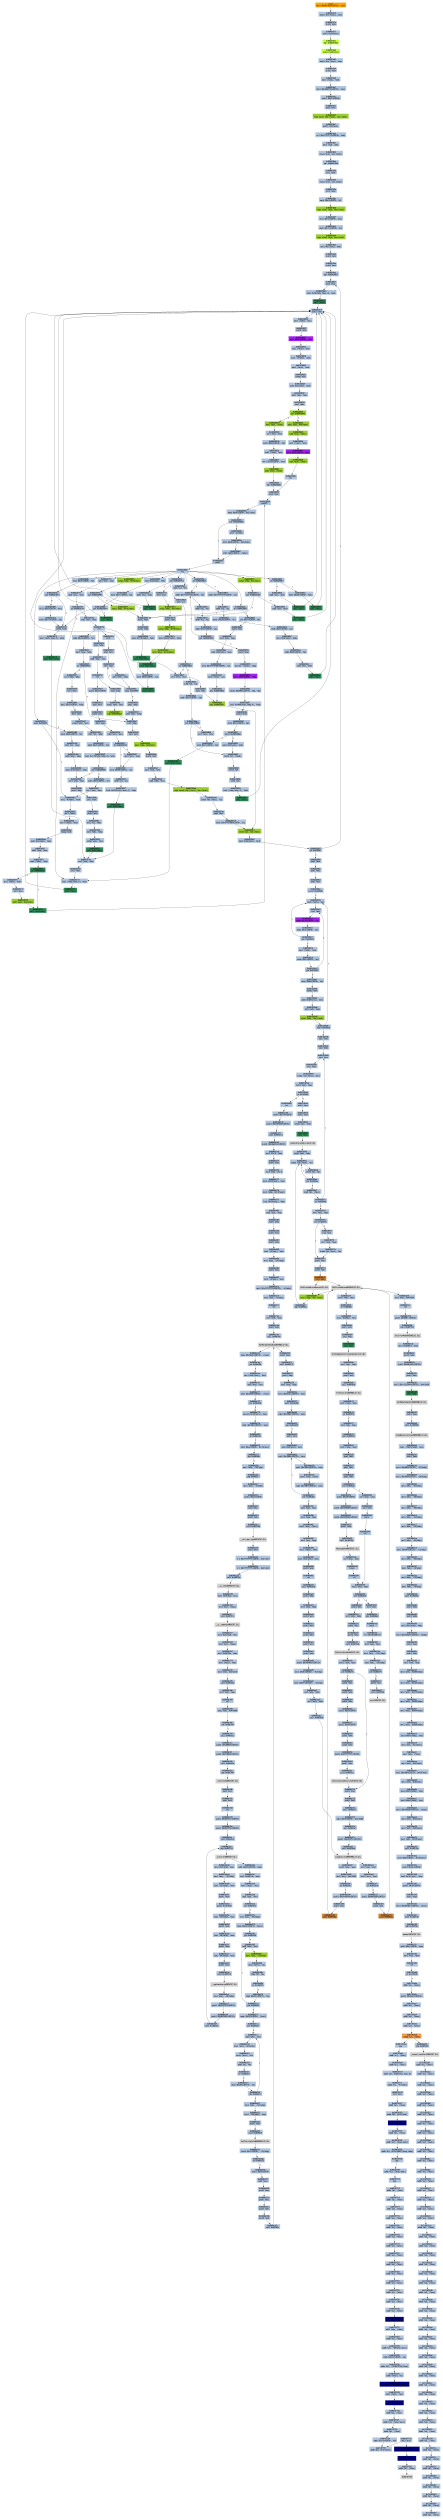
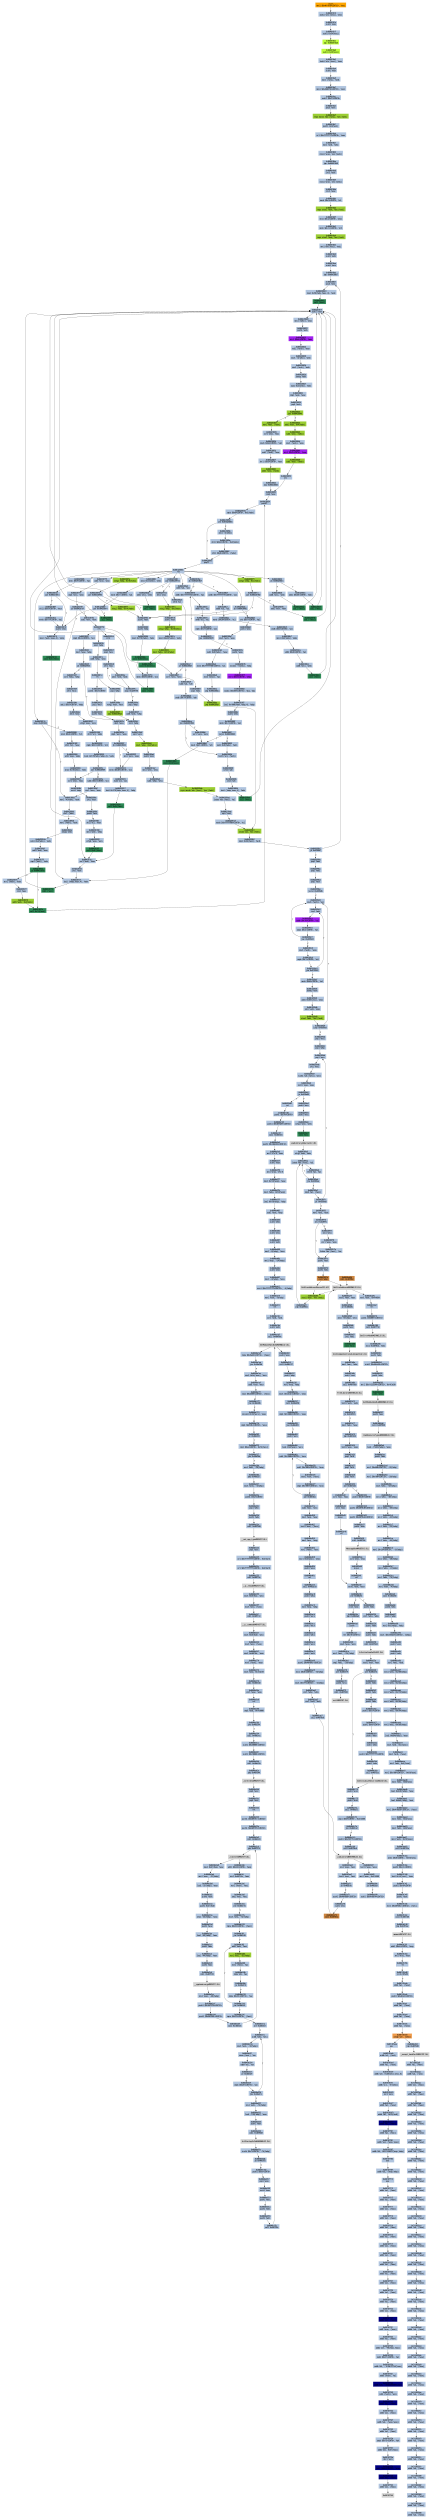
(339, 1905) -> none
(394, 2444) -> (388, 2453)
